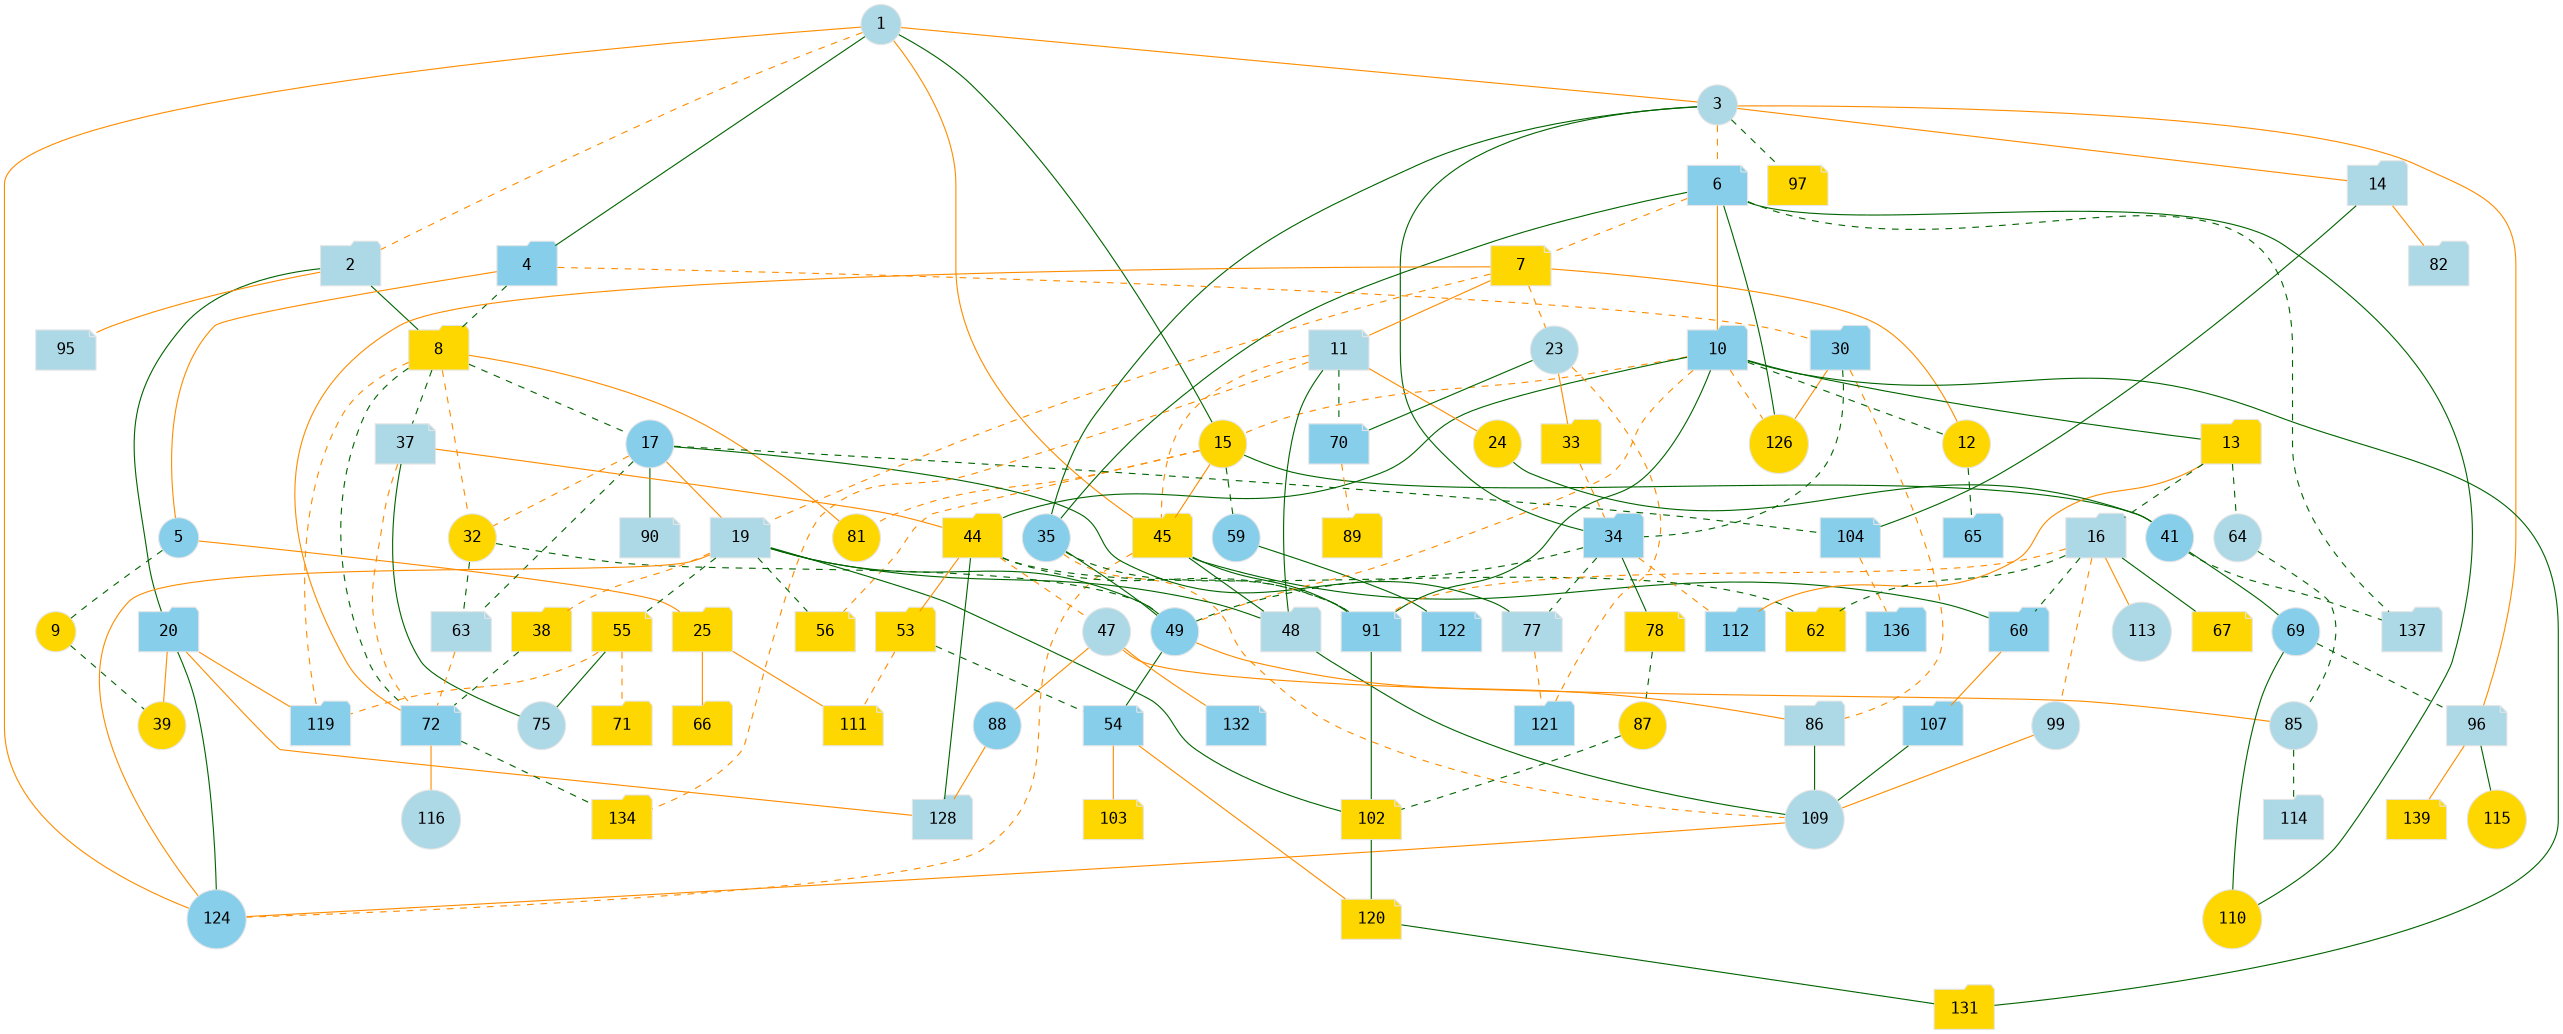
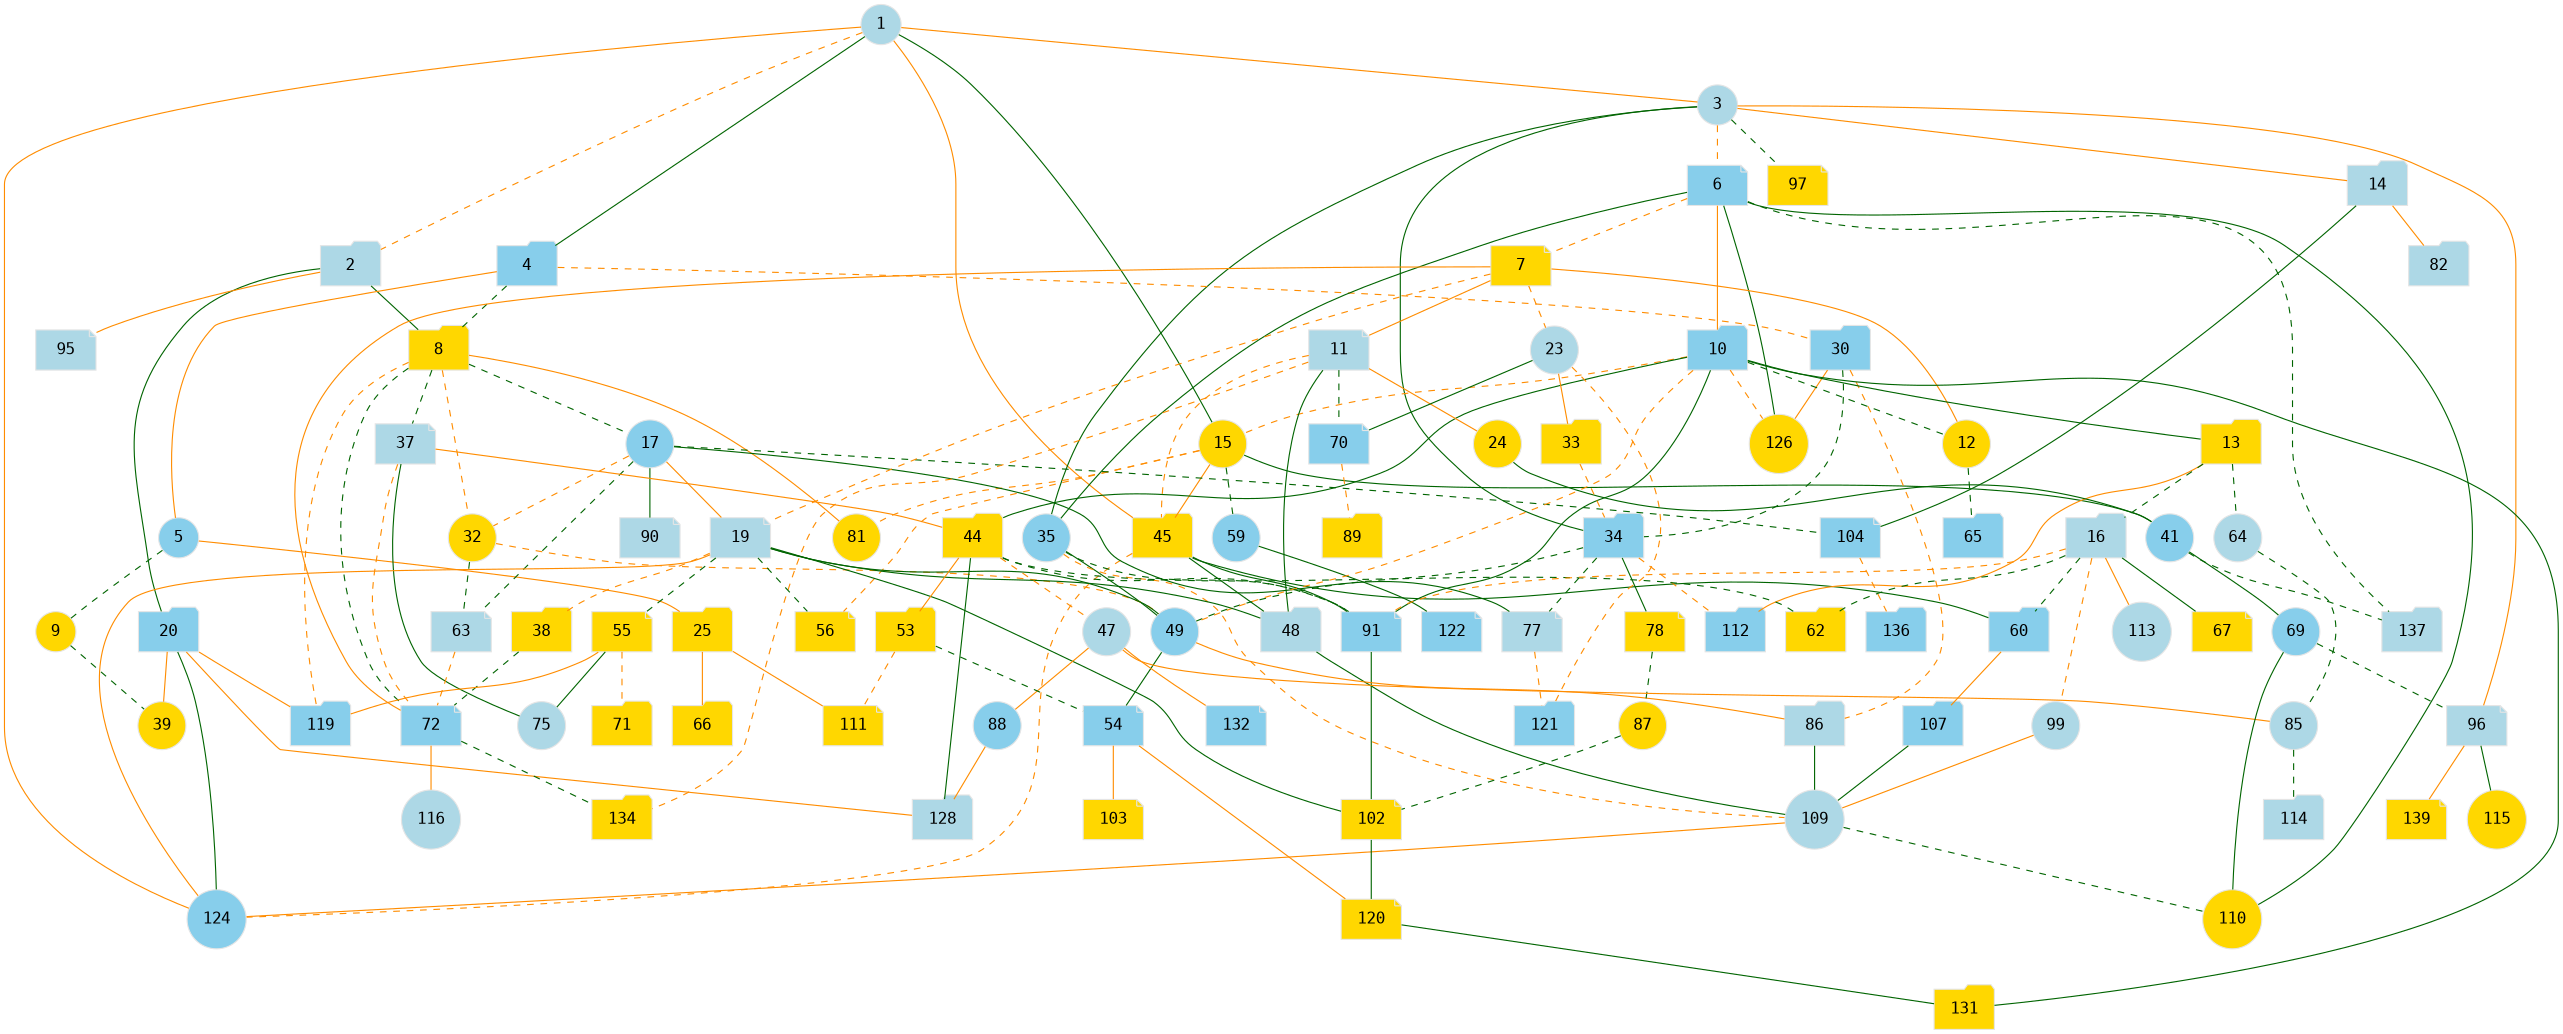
(813, 569) -> (813, 569)
(489, 686) -> (489, 686)
none -> (2024, 869)
